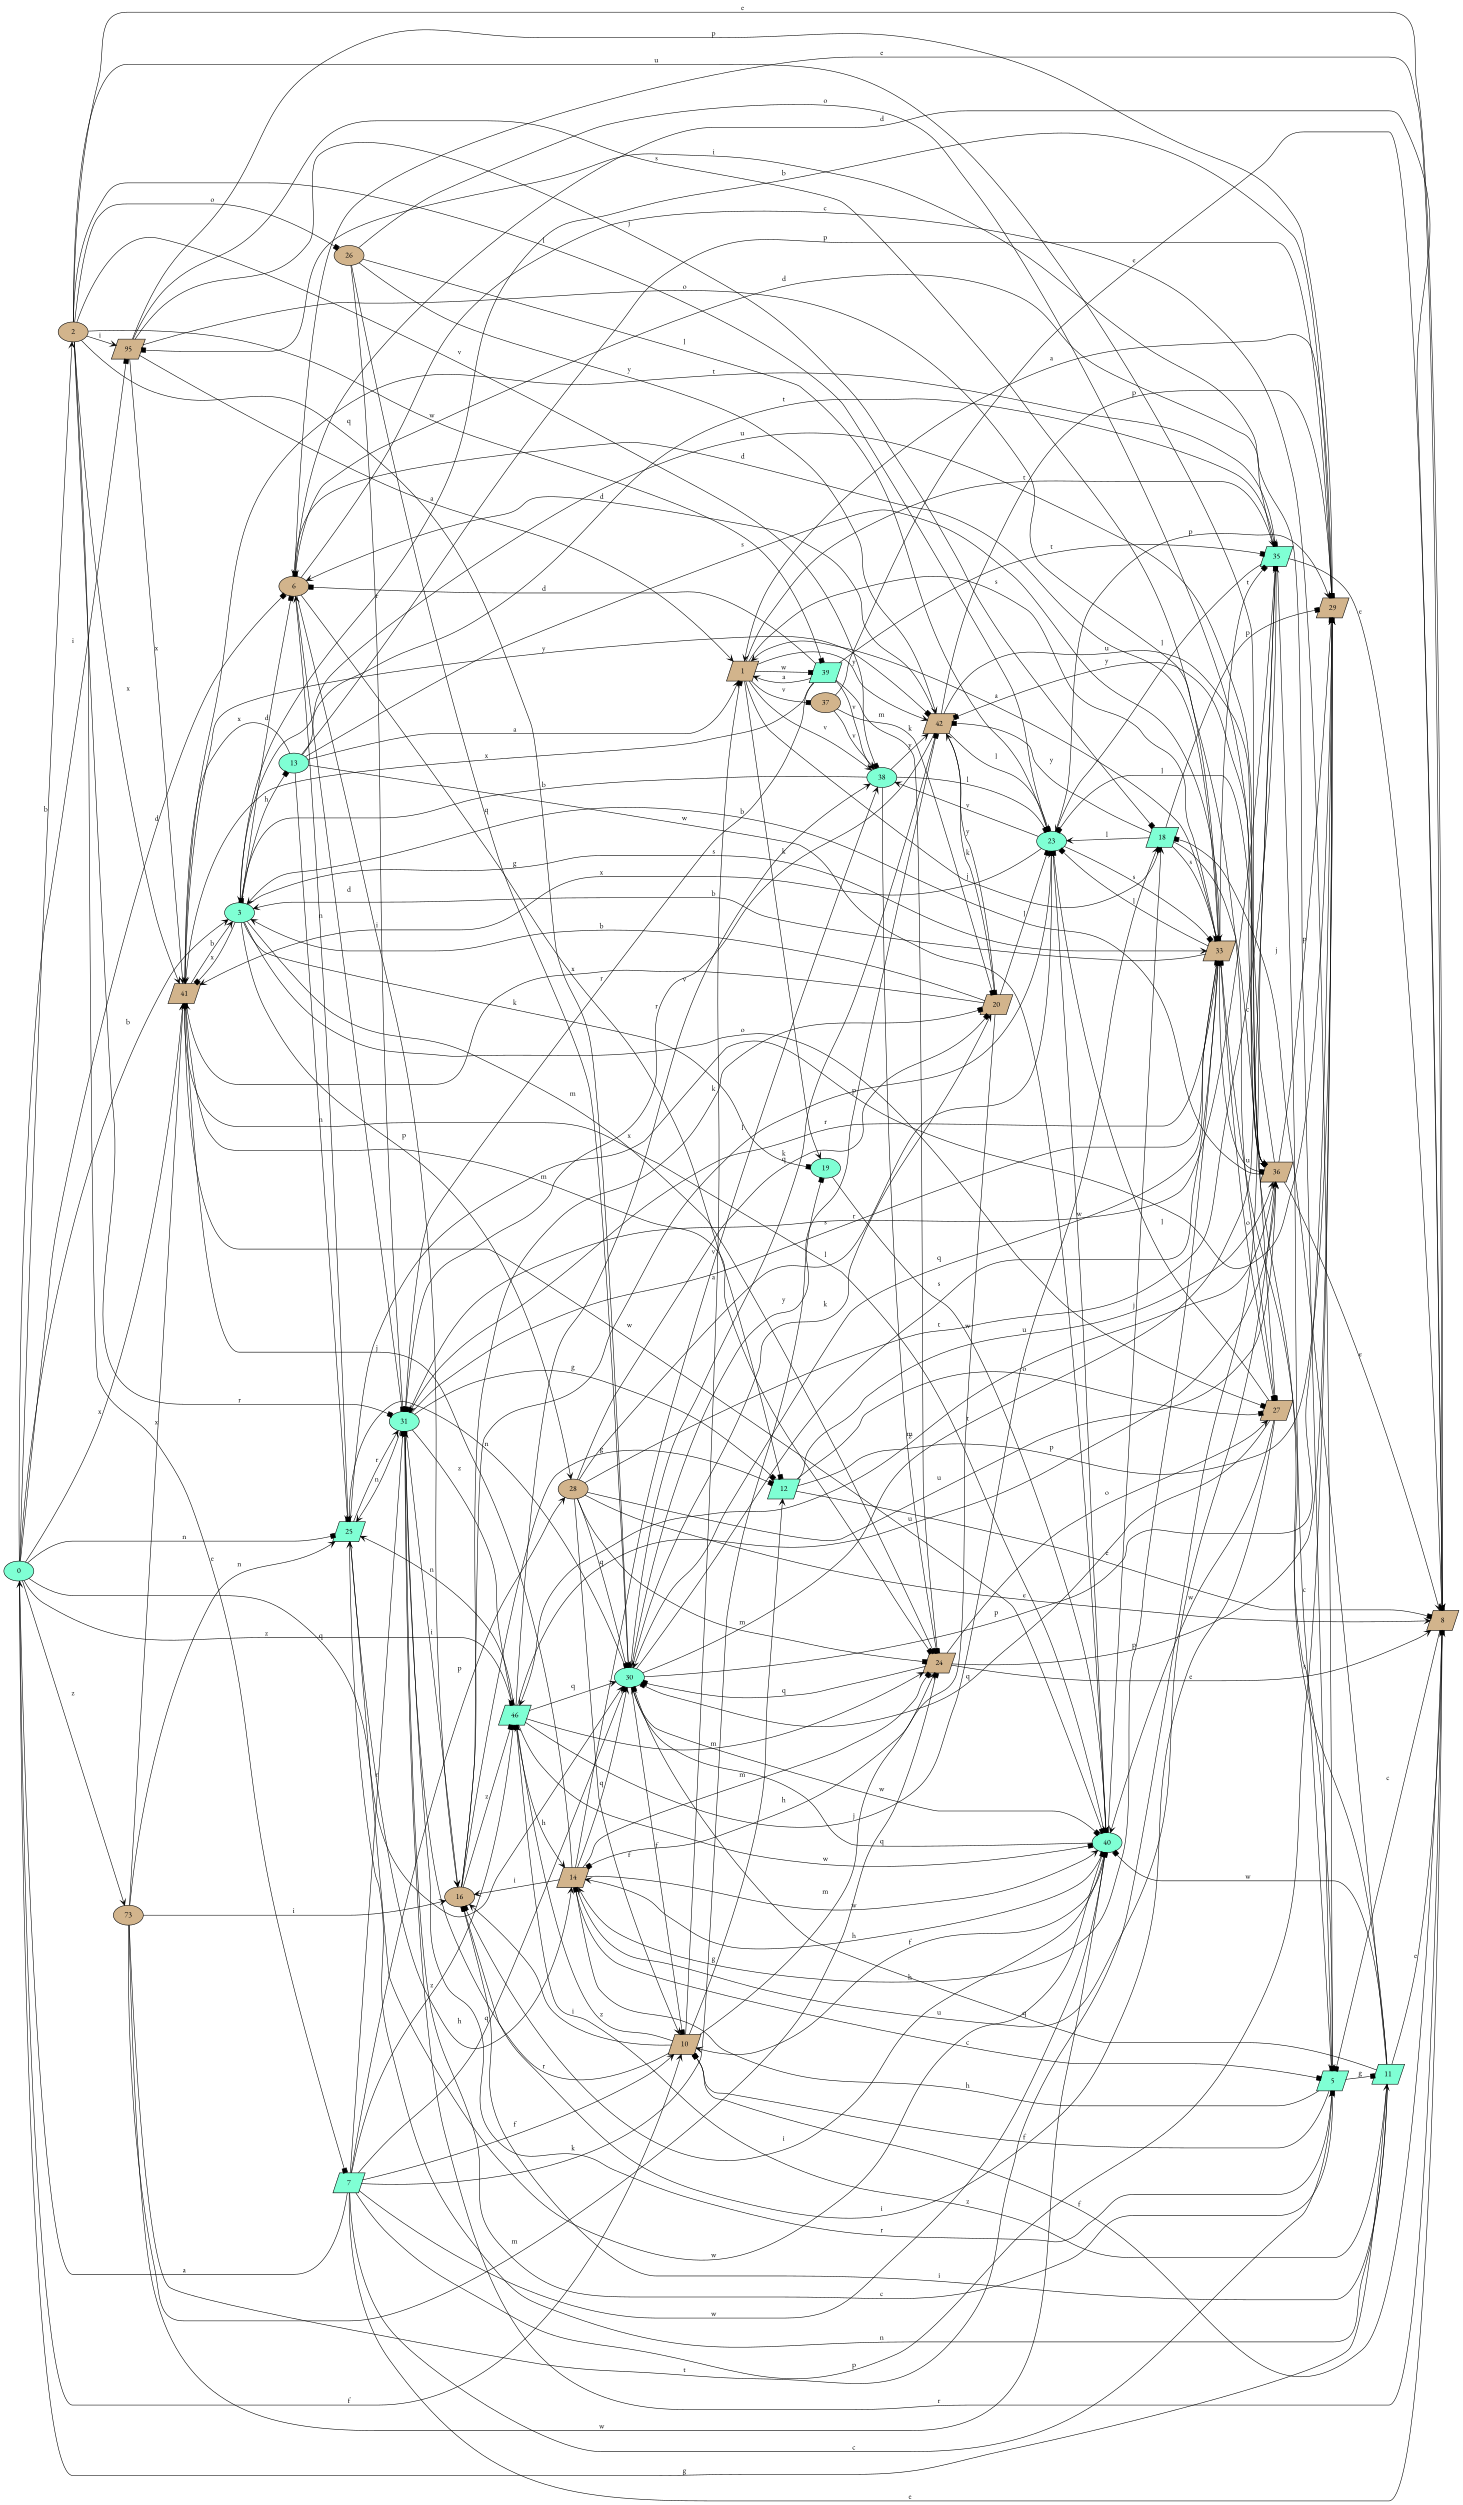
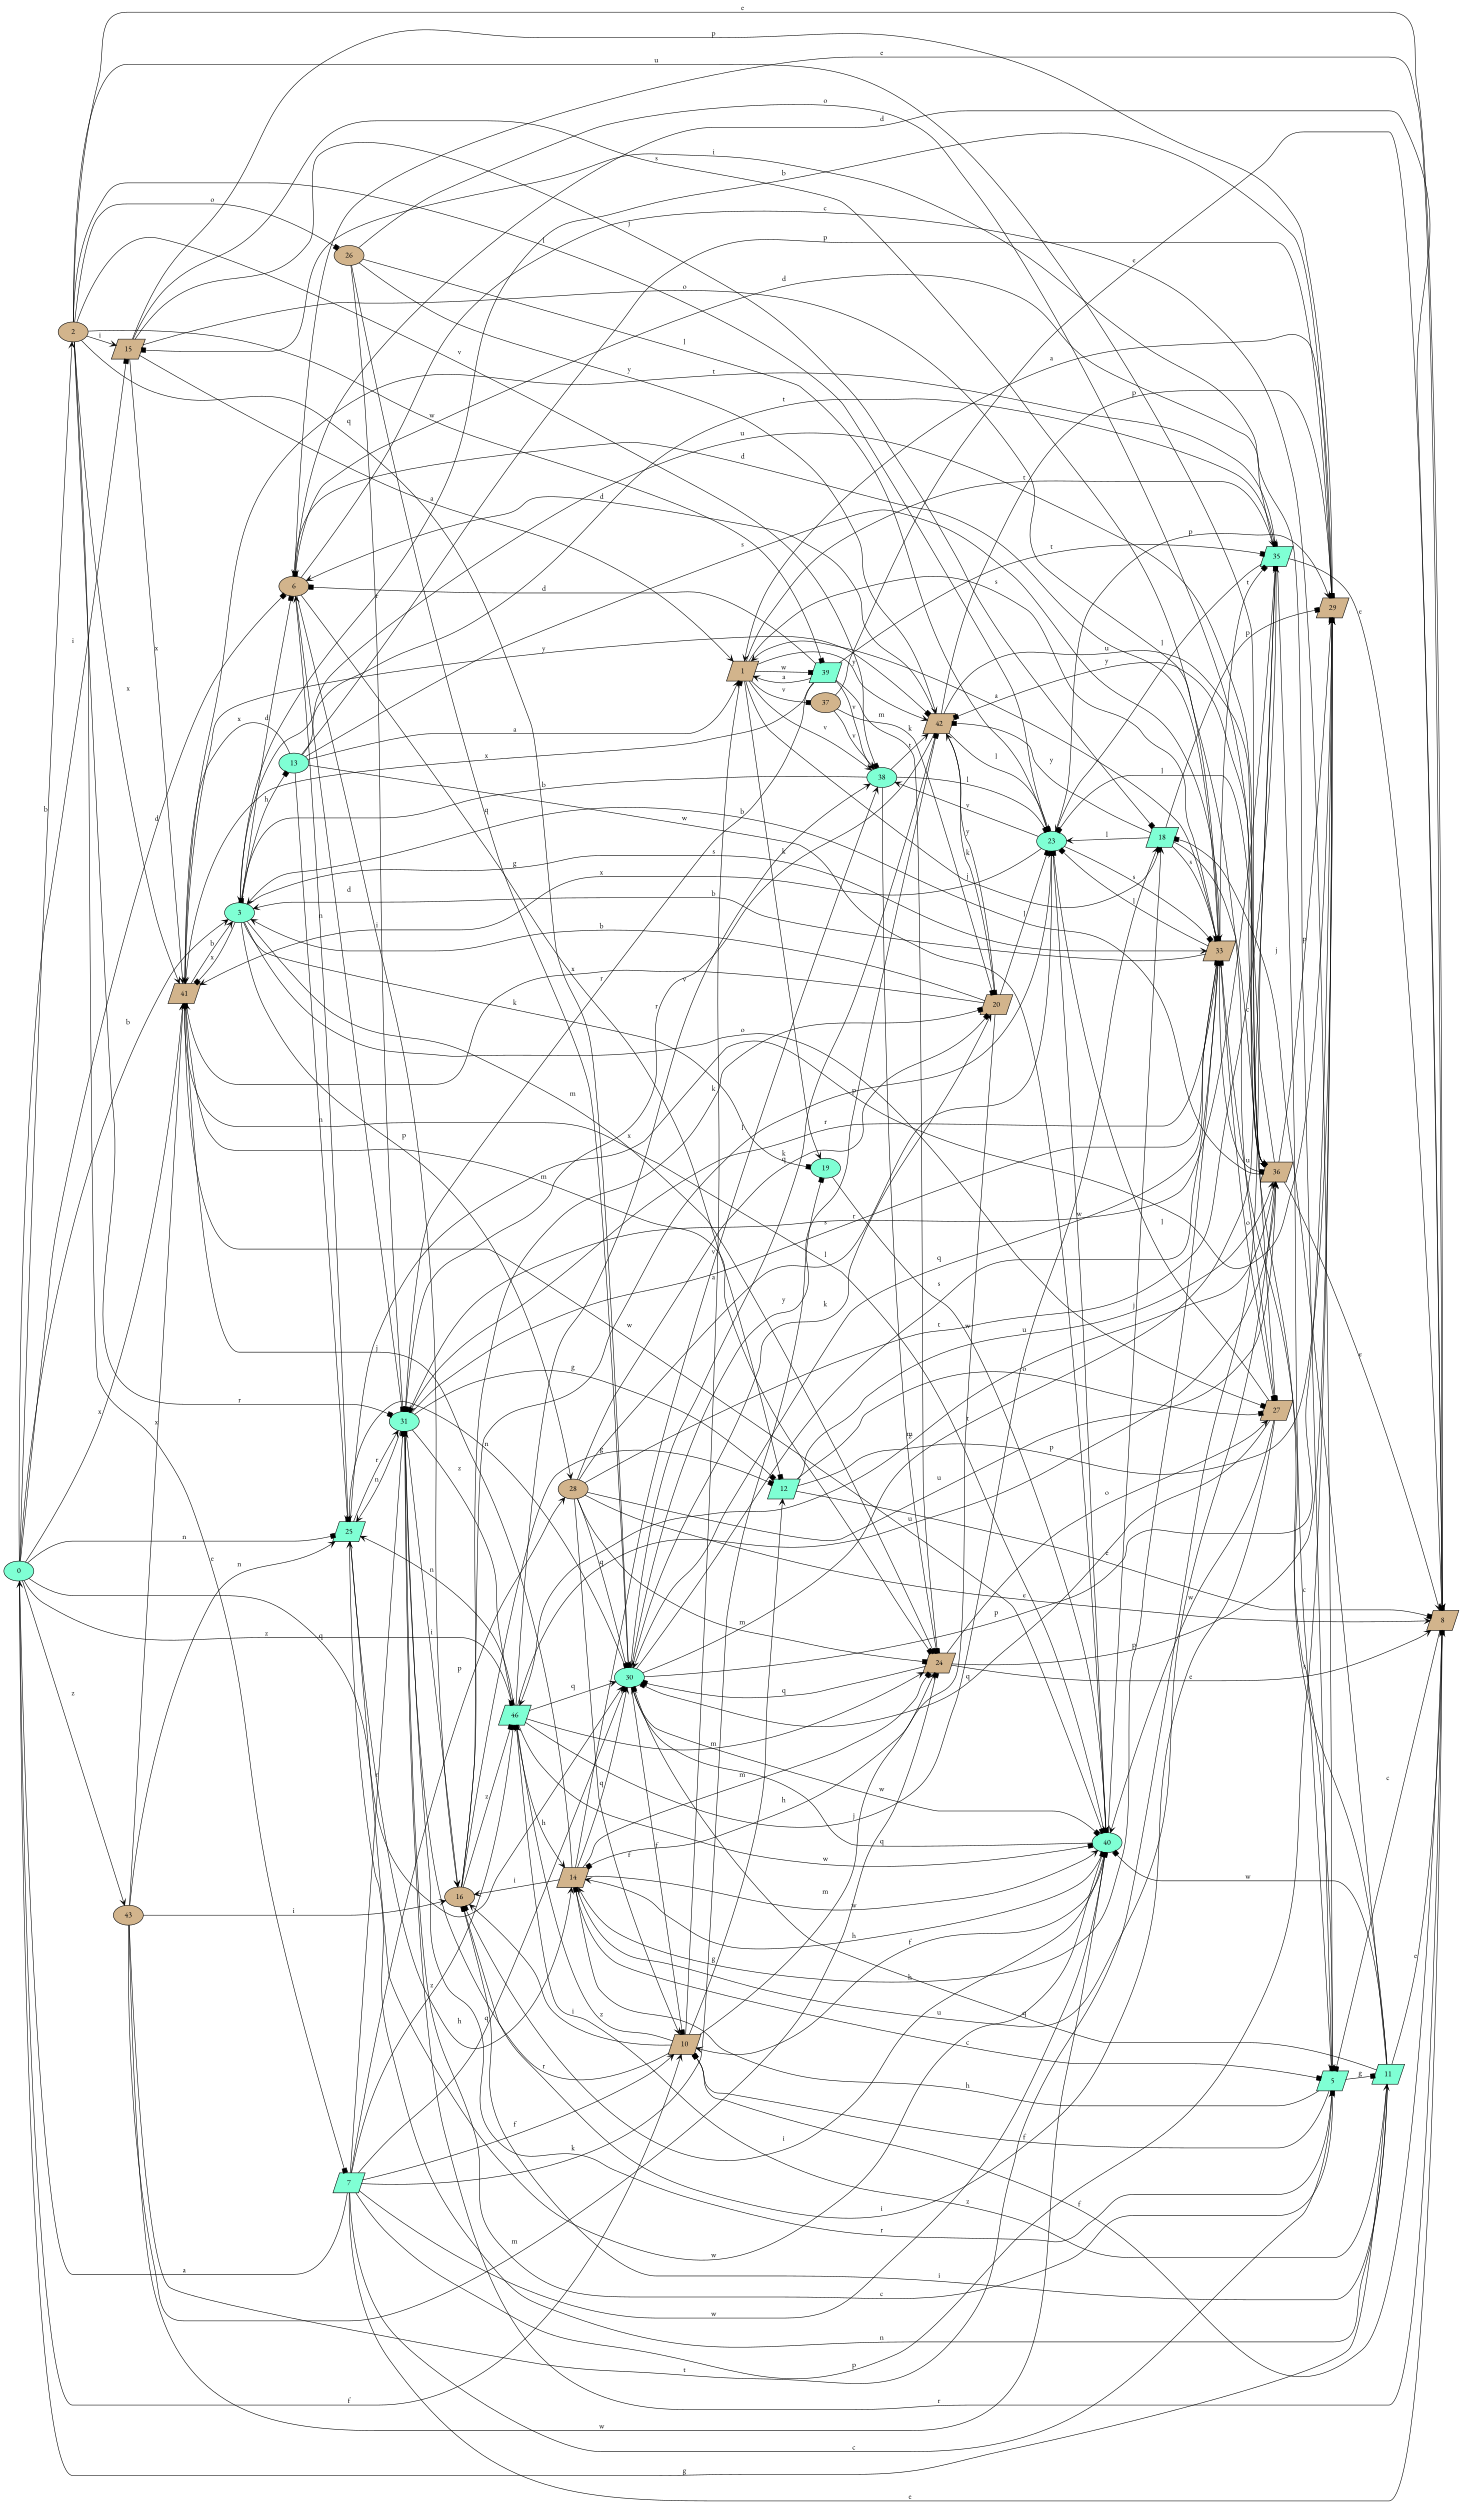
(128, 349) -> (128, 349)
(910, 745) -> (910, 745)
(128, 1915) -> (128, 1915)
